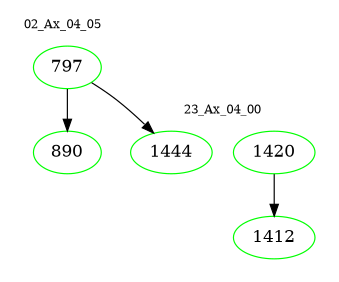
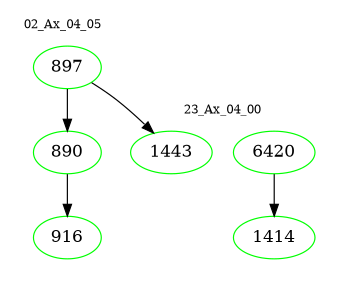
(67, 67) -> (67, 67)
(171, 152) -> (171, 152)
(274, 152) -> (274, 152)
none -> (67, 238)
(274, 238) -> (274, 238)
